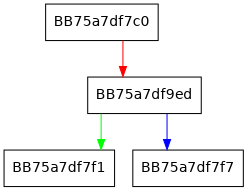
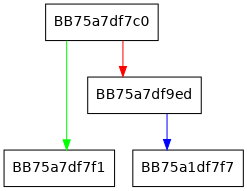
(101, 127) -> (67, 90)
(188, 168) -> (188, 168)
